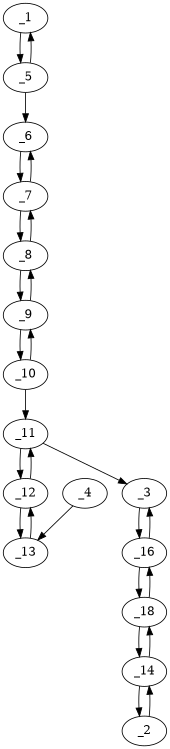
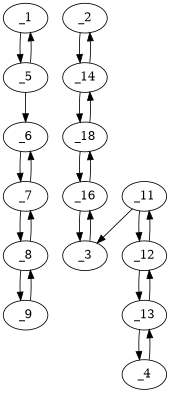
none -> (139, 341)
(26, 375) -> none
